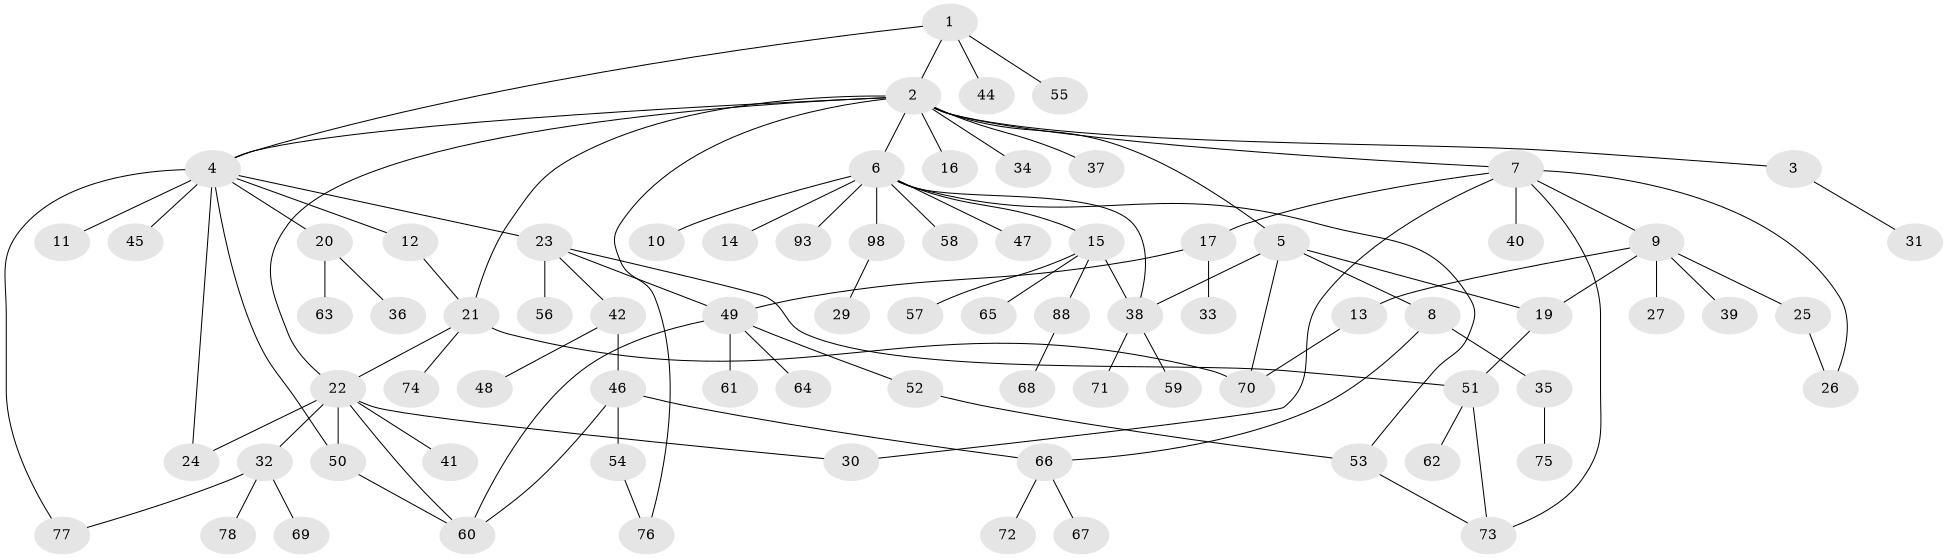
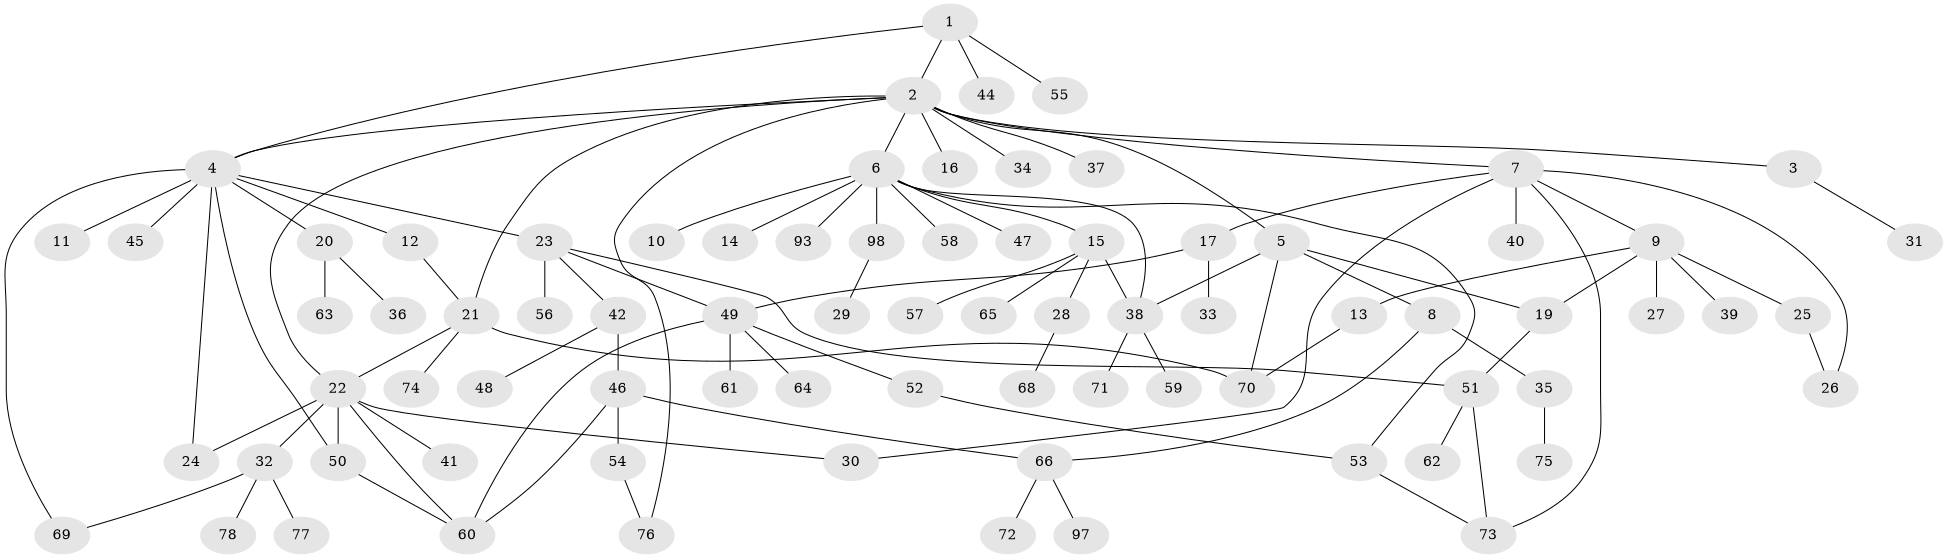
(5, 287) -> (5, 287)
(1062, 316) -> (1062, 316)
(1081, 535) -> (1081, 535)
